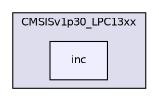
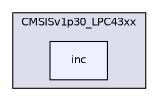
(79, 23) -> (79, 23)
